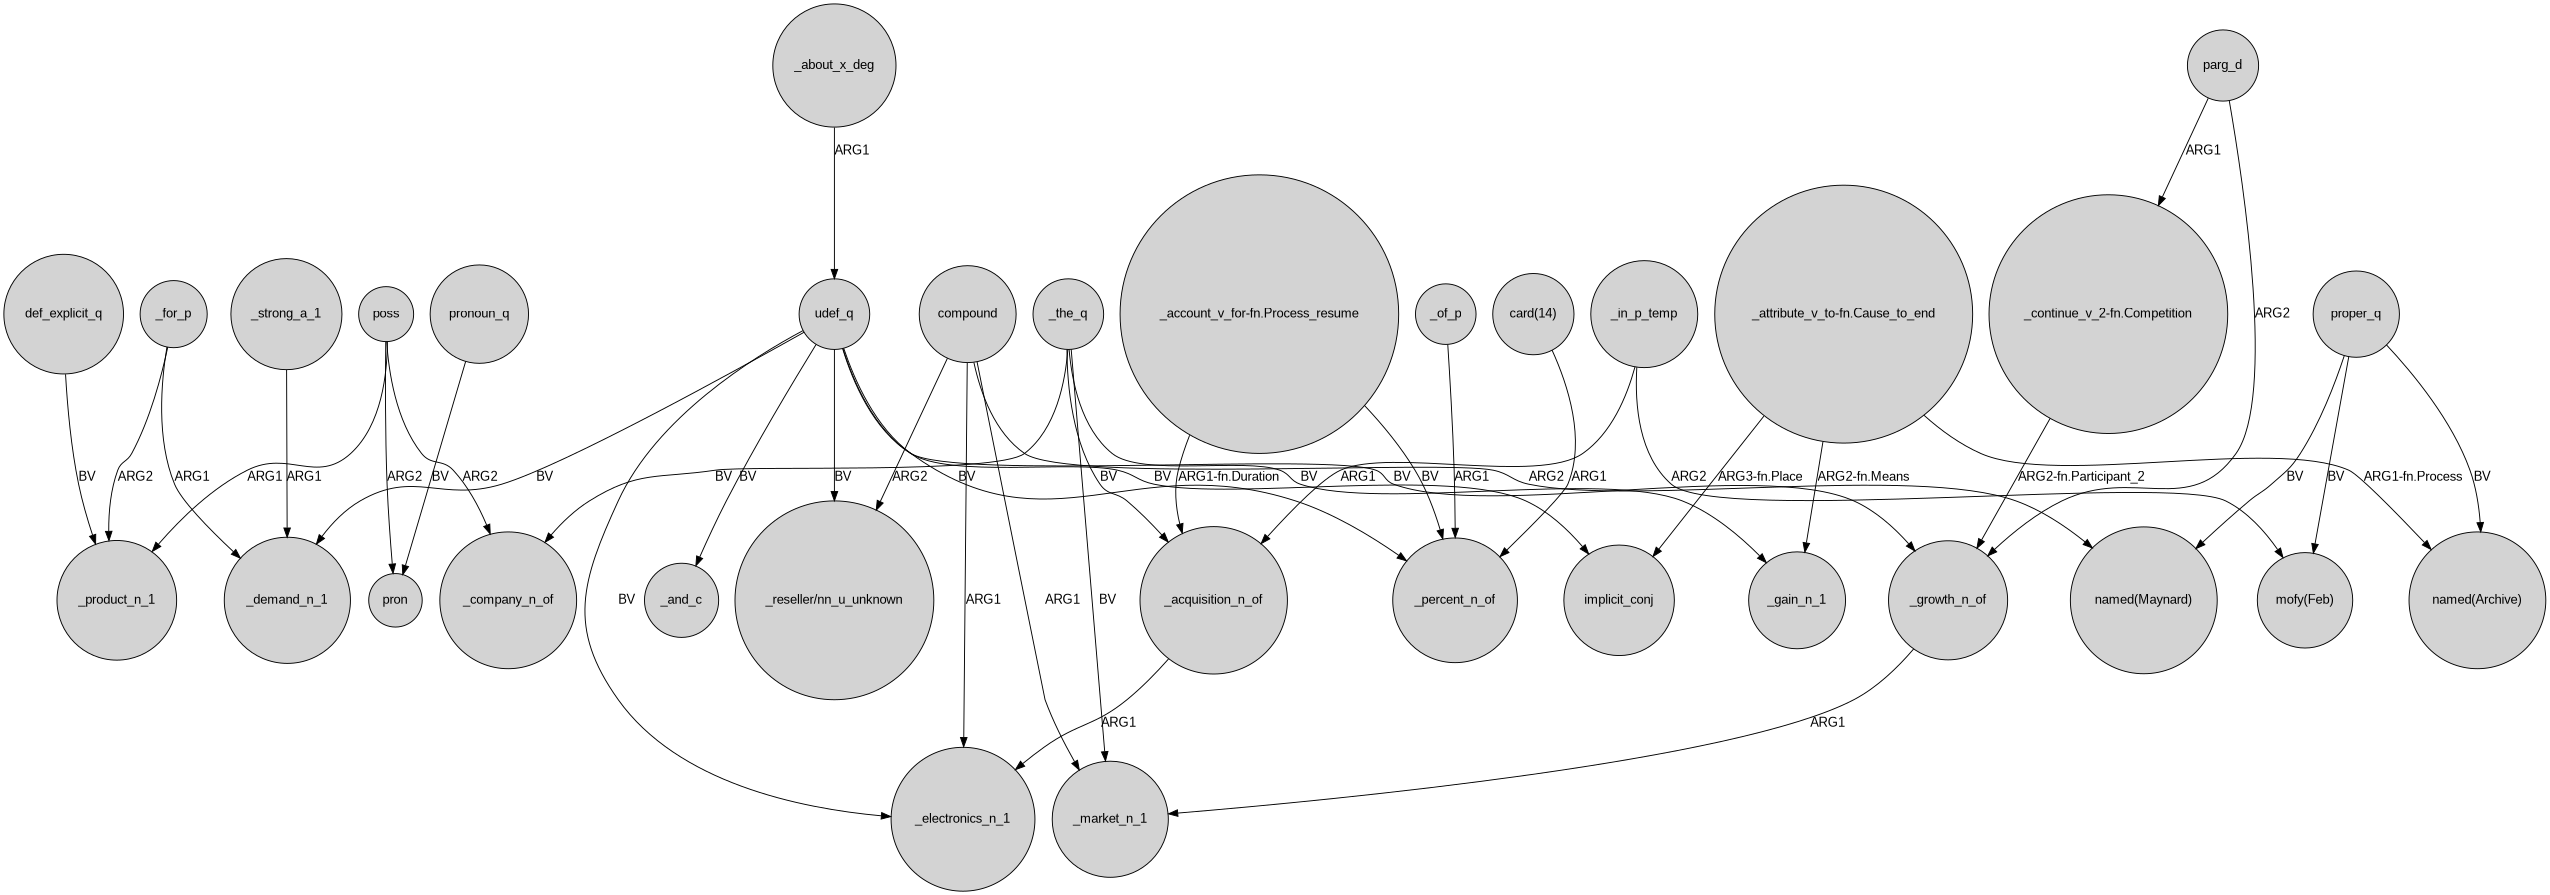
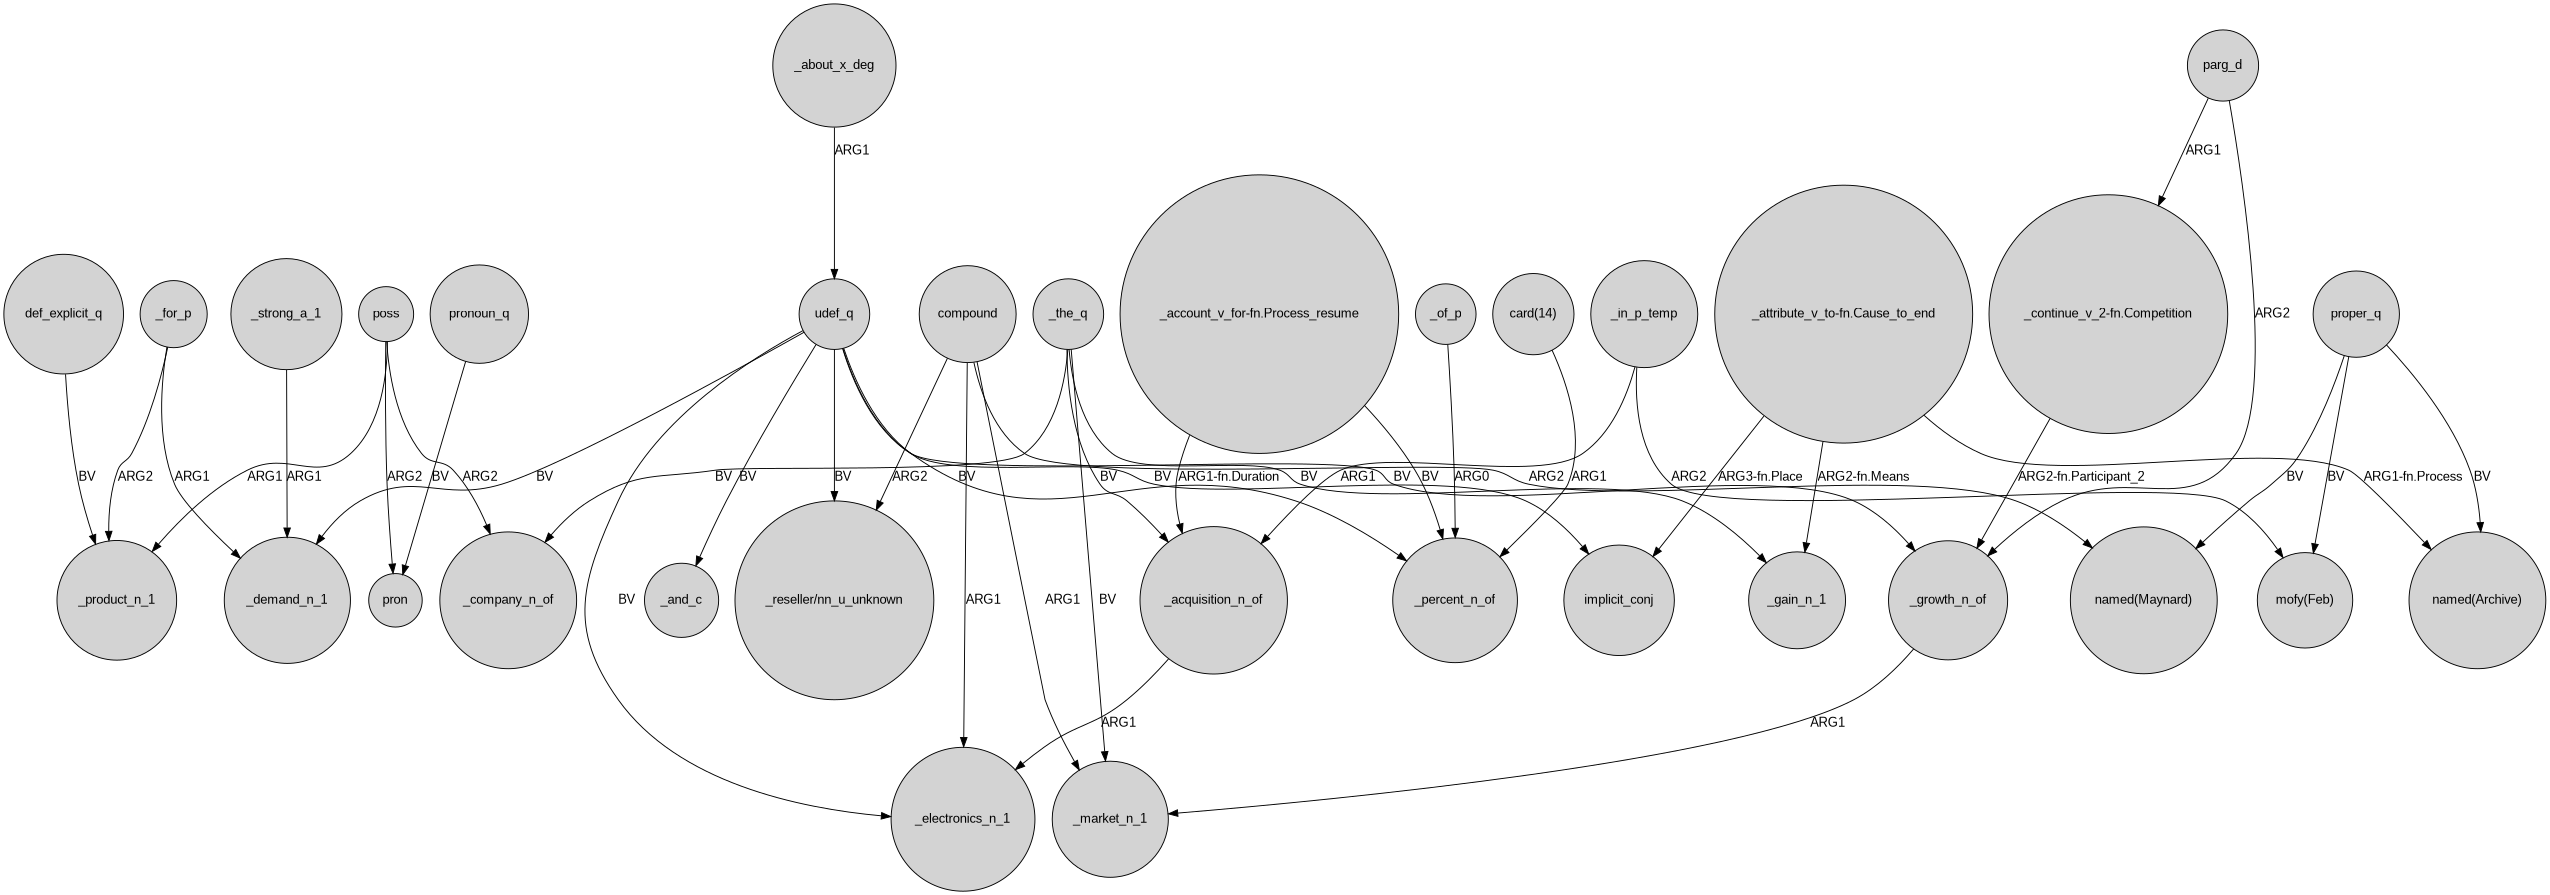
(1472, 477) -> (1472, 477)
